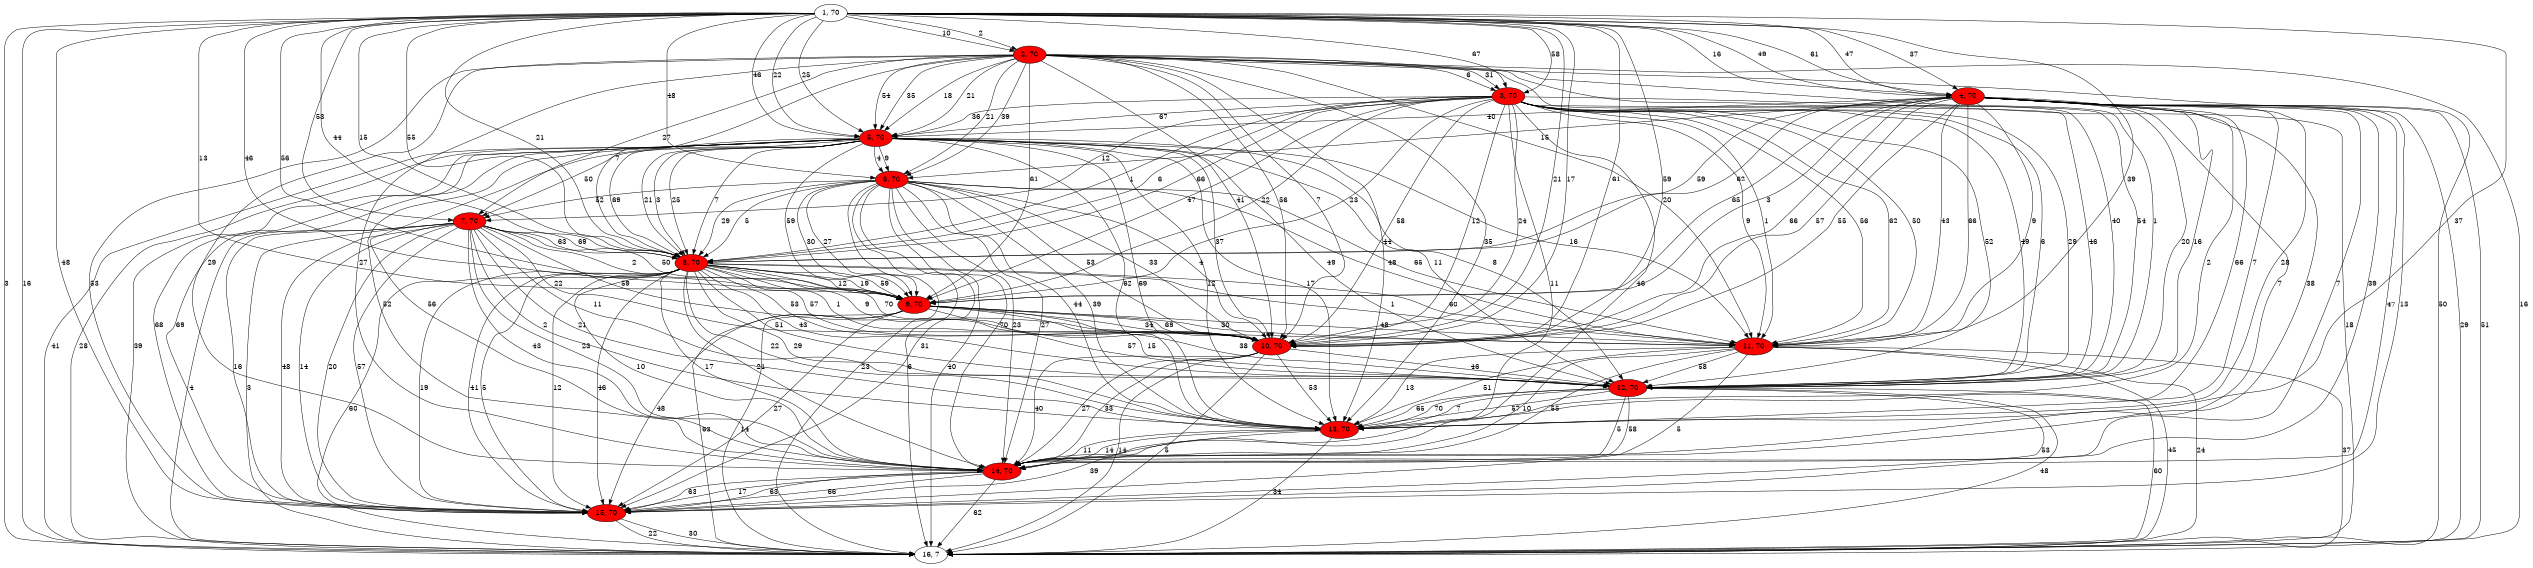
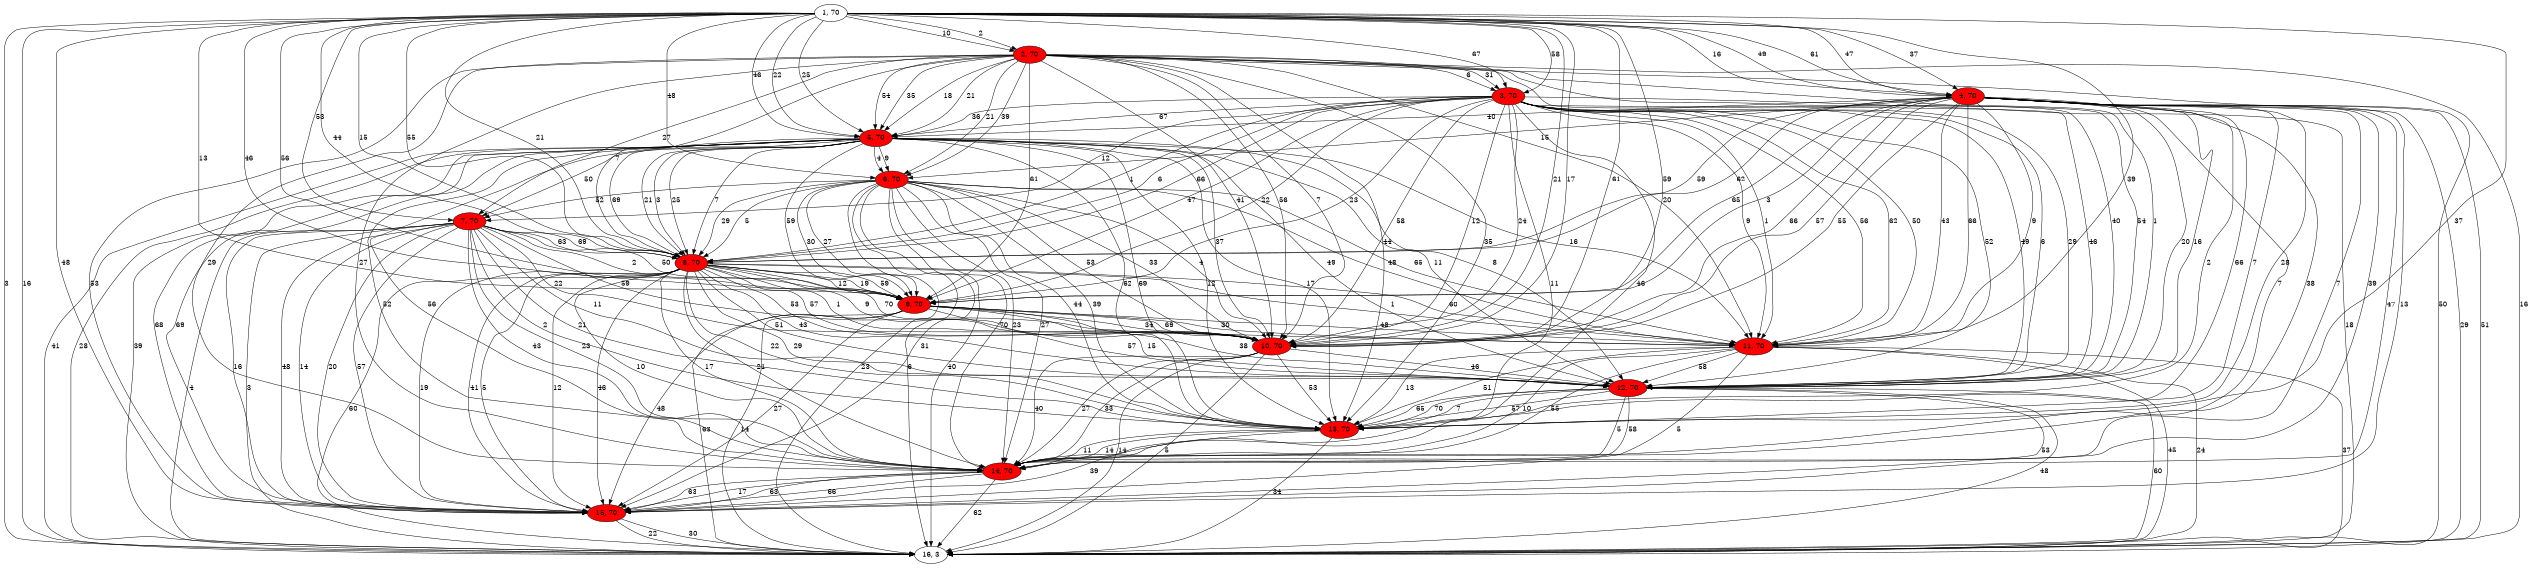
(931, 555) -> (931, 555)
